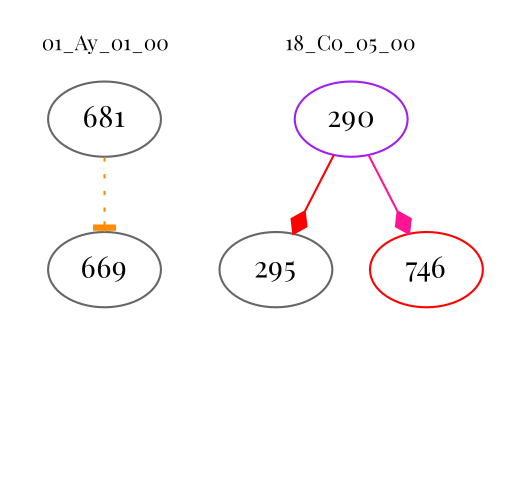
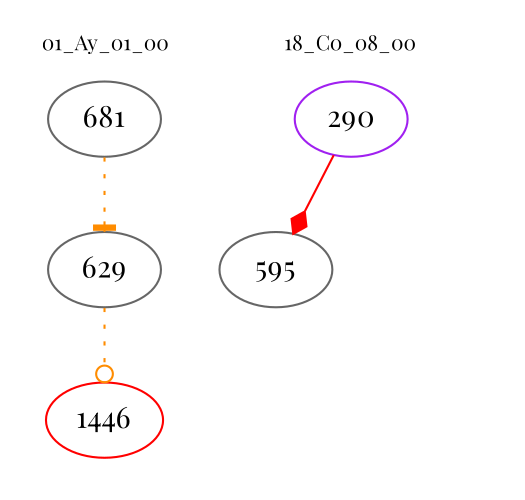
(351, 45) -> (351, 45)
(105, 270) -> (105, 270)
(276, 270) -> (276, 270)
(426, 270) -> none
none -> (105, 420)
